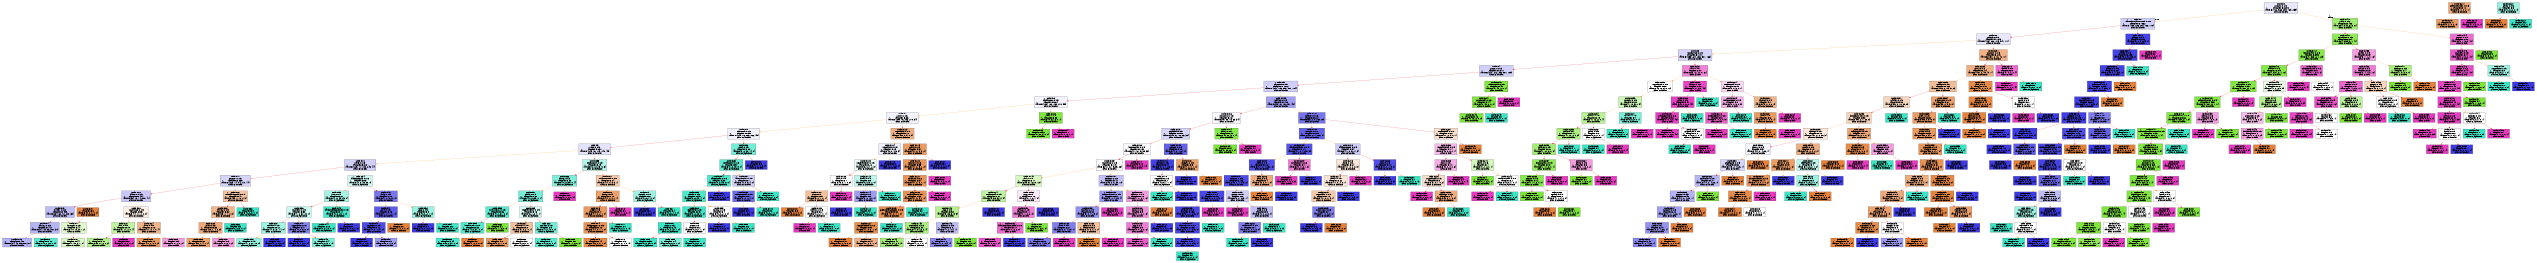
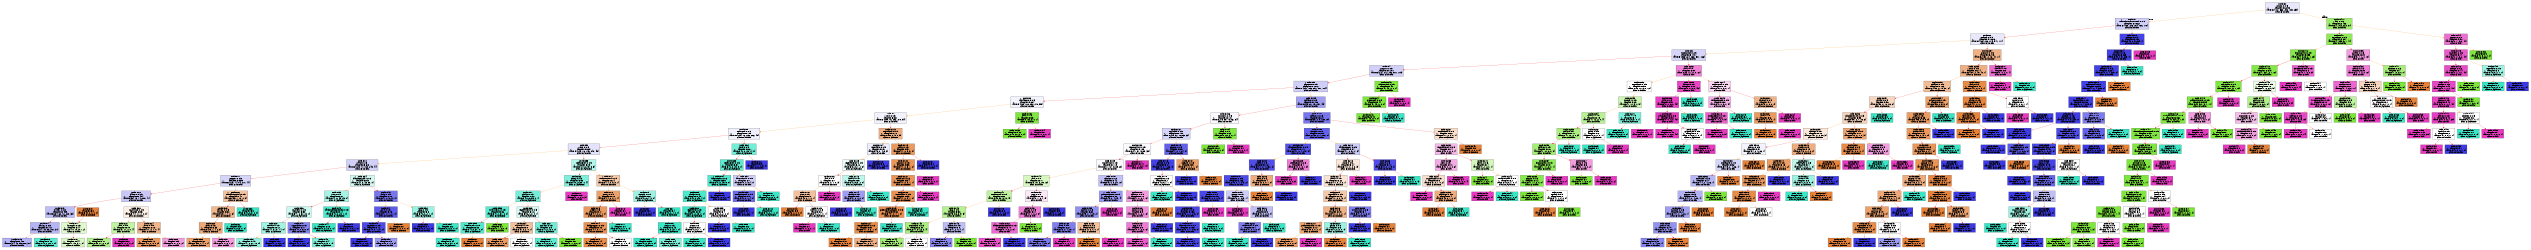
none -> (1335, 212)
none -> (719, 243)
(1187, 249) -> (1201, 235)
